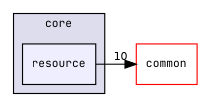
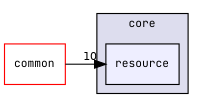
(112, 64) -> (80, 64)
